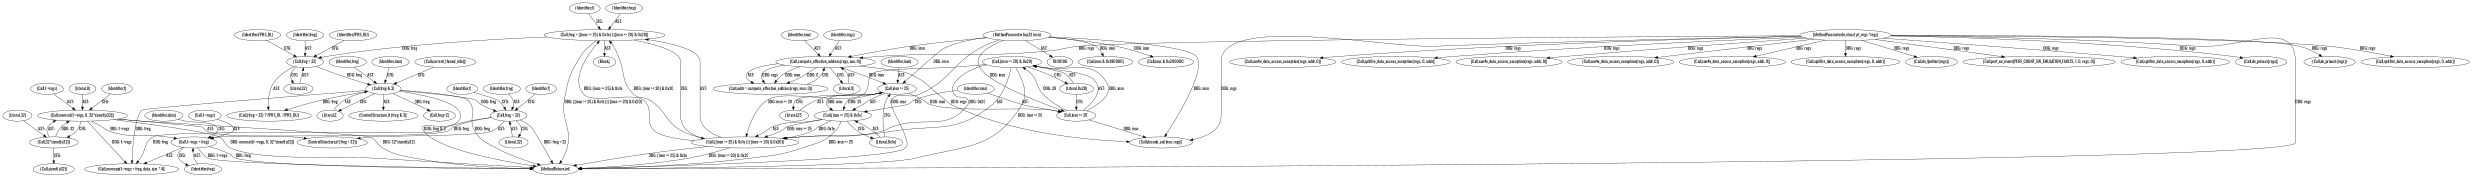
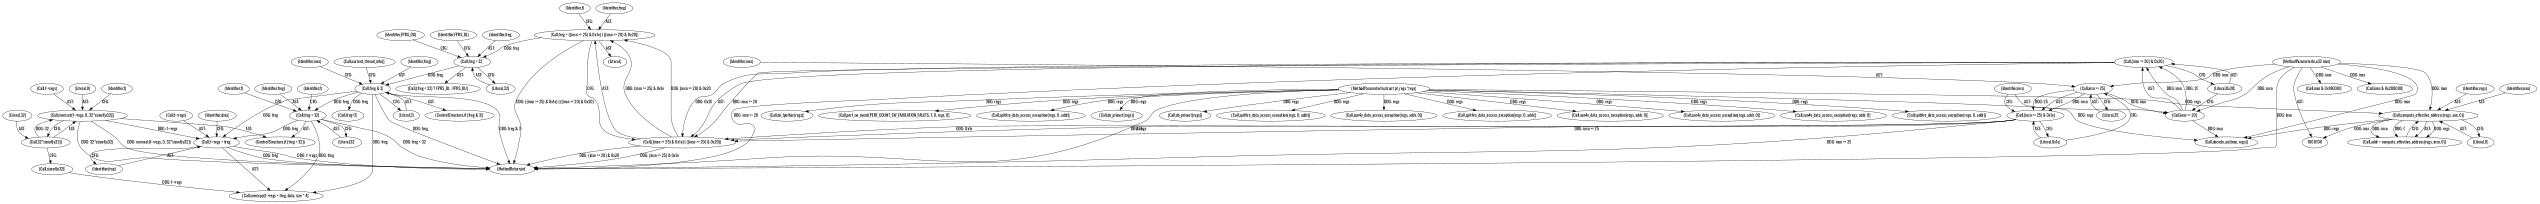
(604, 62) -> (615, 62)
(862, 75) -> (2359, 126)
(327, 99) -> (283, 101)
(106, 141) -> (153, 184)
